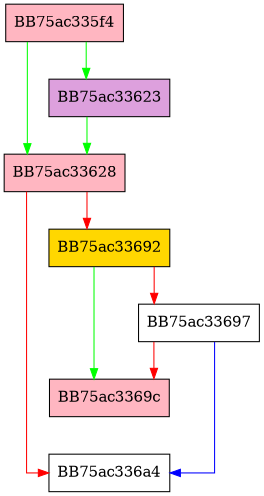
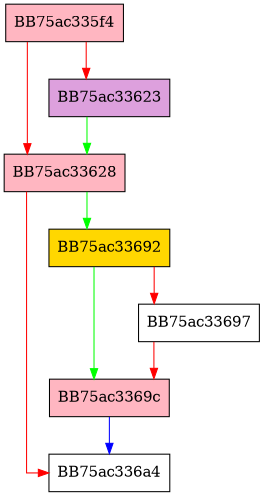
(86, 55) -> (86, 55)
(27, 93) -> (27, 93)
(87, 205) -> (87, 205)
(215, 425) -> (109, 430)
